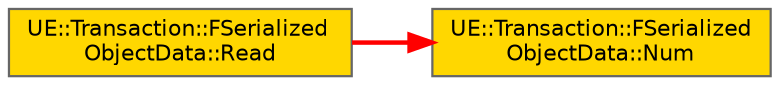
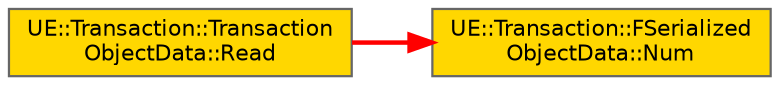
(180, 43) -> (180, 43)
